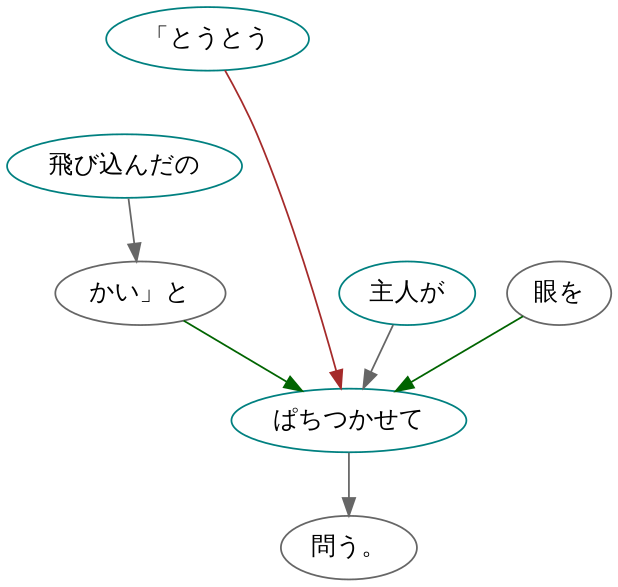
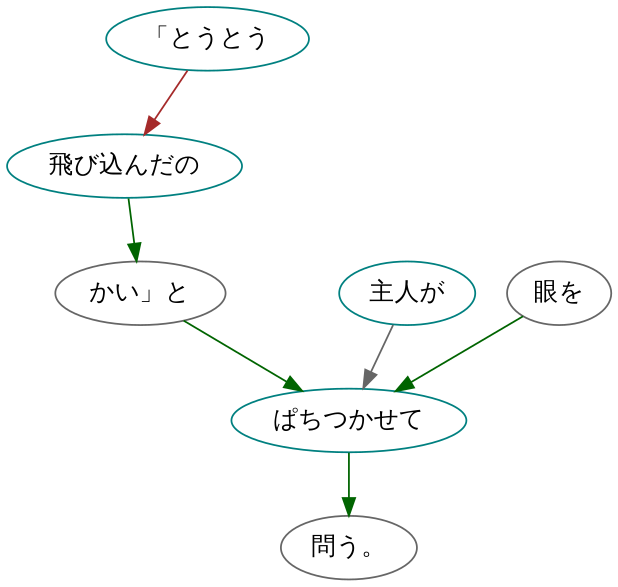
(289, 218) -> (171, 95)
(131, 221) -> (131, 221)
(349, 475) -> (349, 475)
